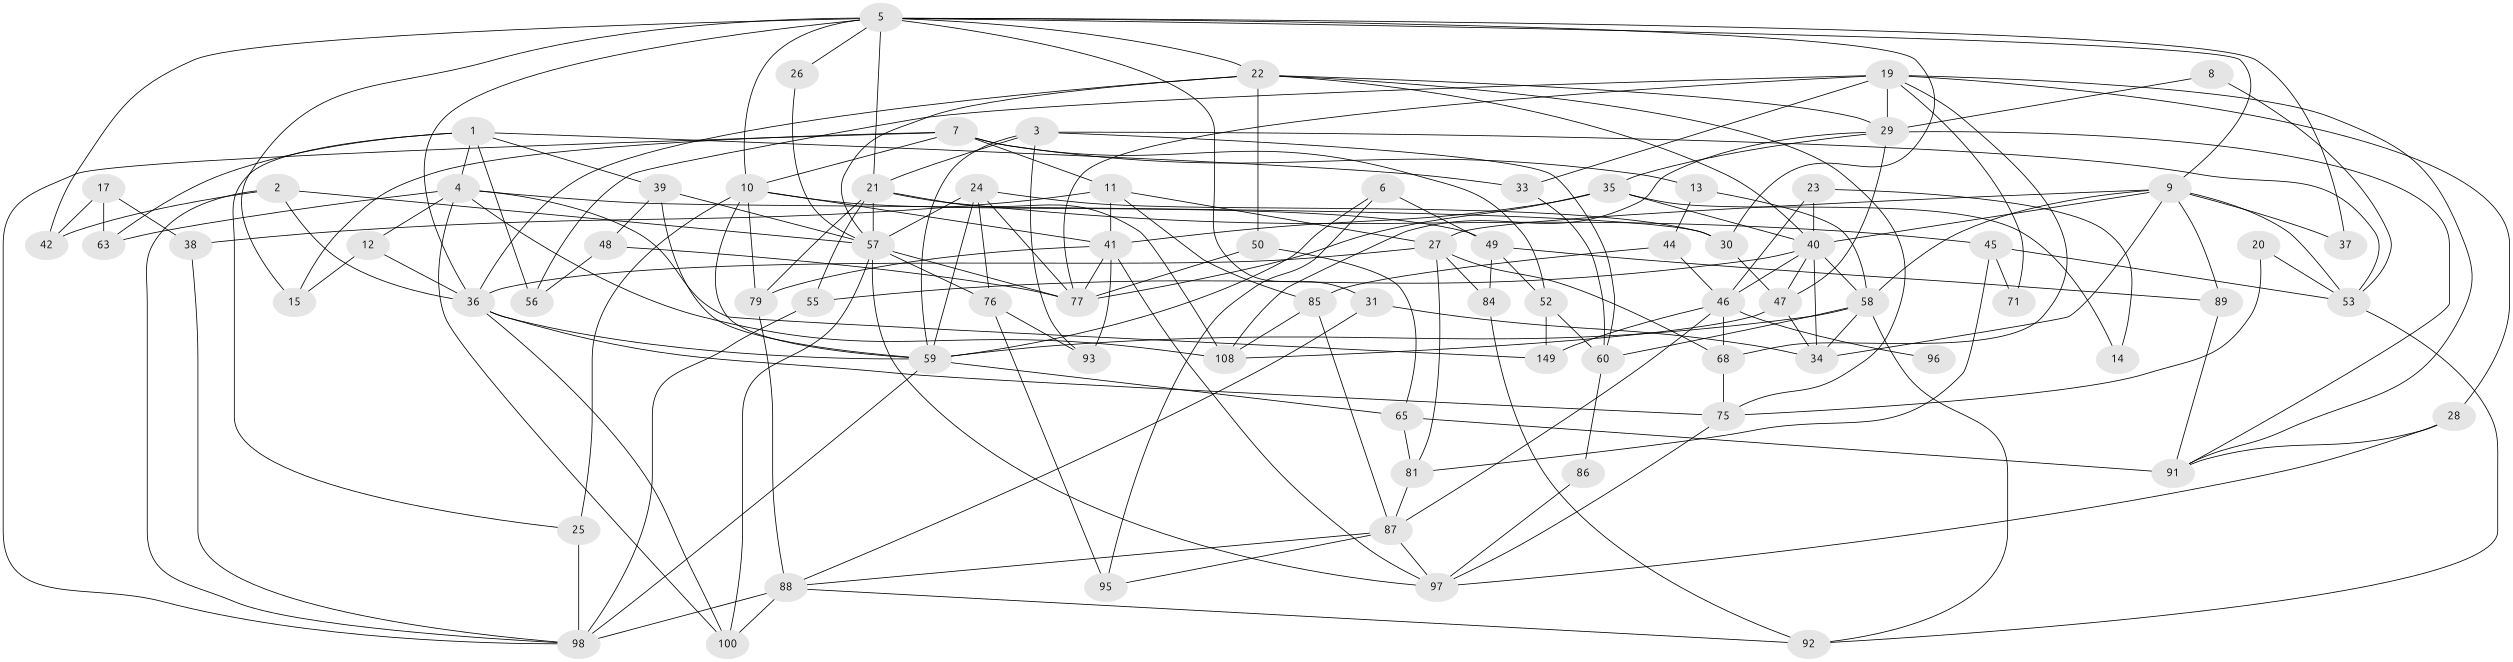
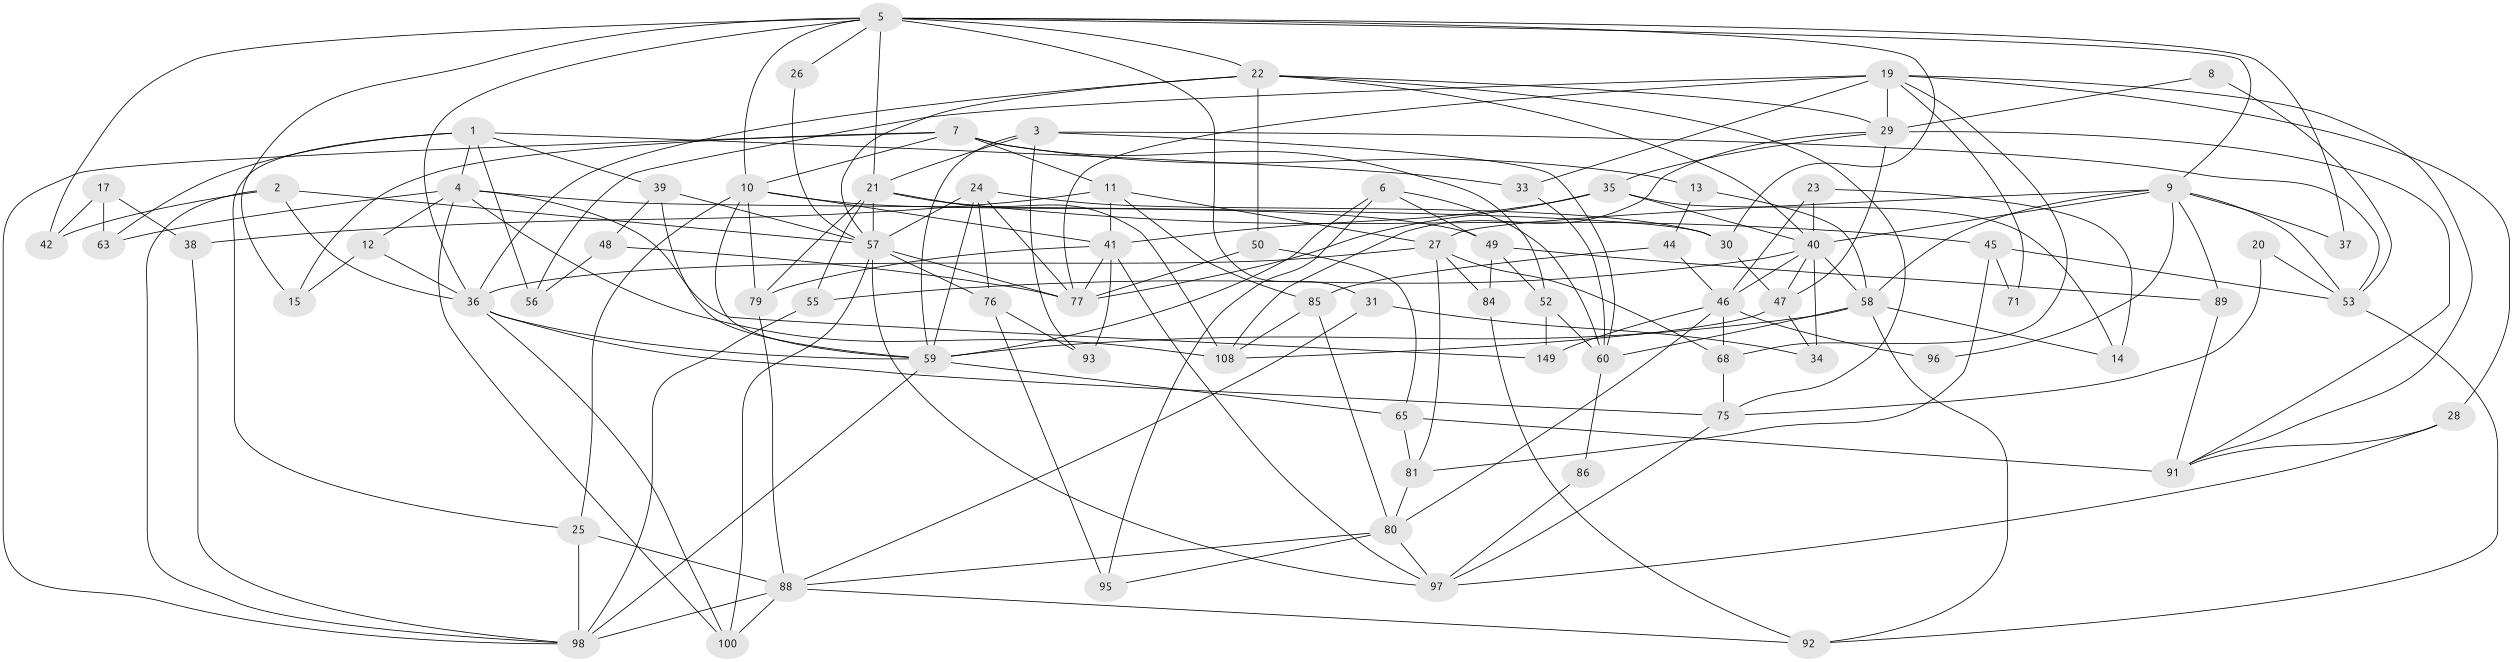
none -> (1534, 240)
(2017, 326) -> (2105, 314)
(1842, 331) -> (1993, 331)
(1391, 530) -> (1391, 530)
none -> (678, 558)
